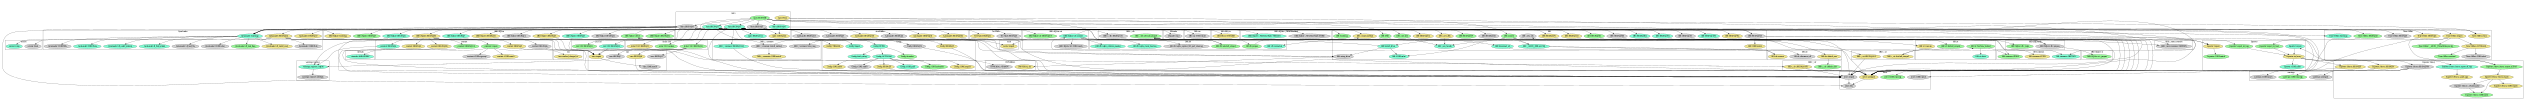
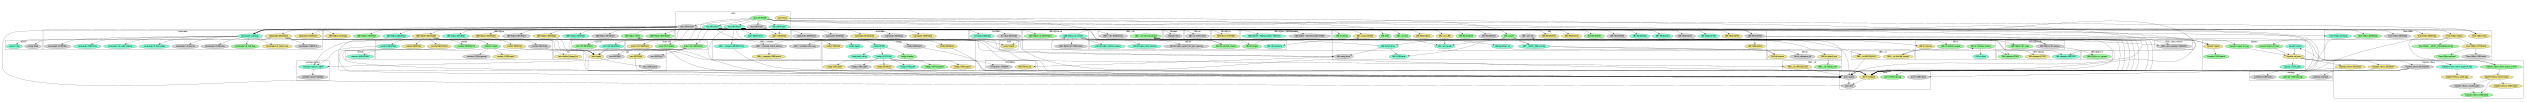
(953, 36) -> none
(982, 36) -> (982, 36)
